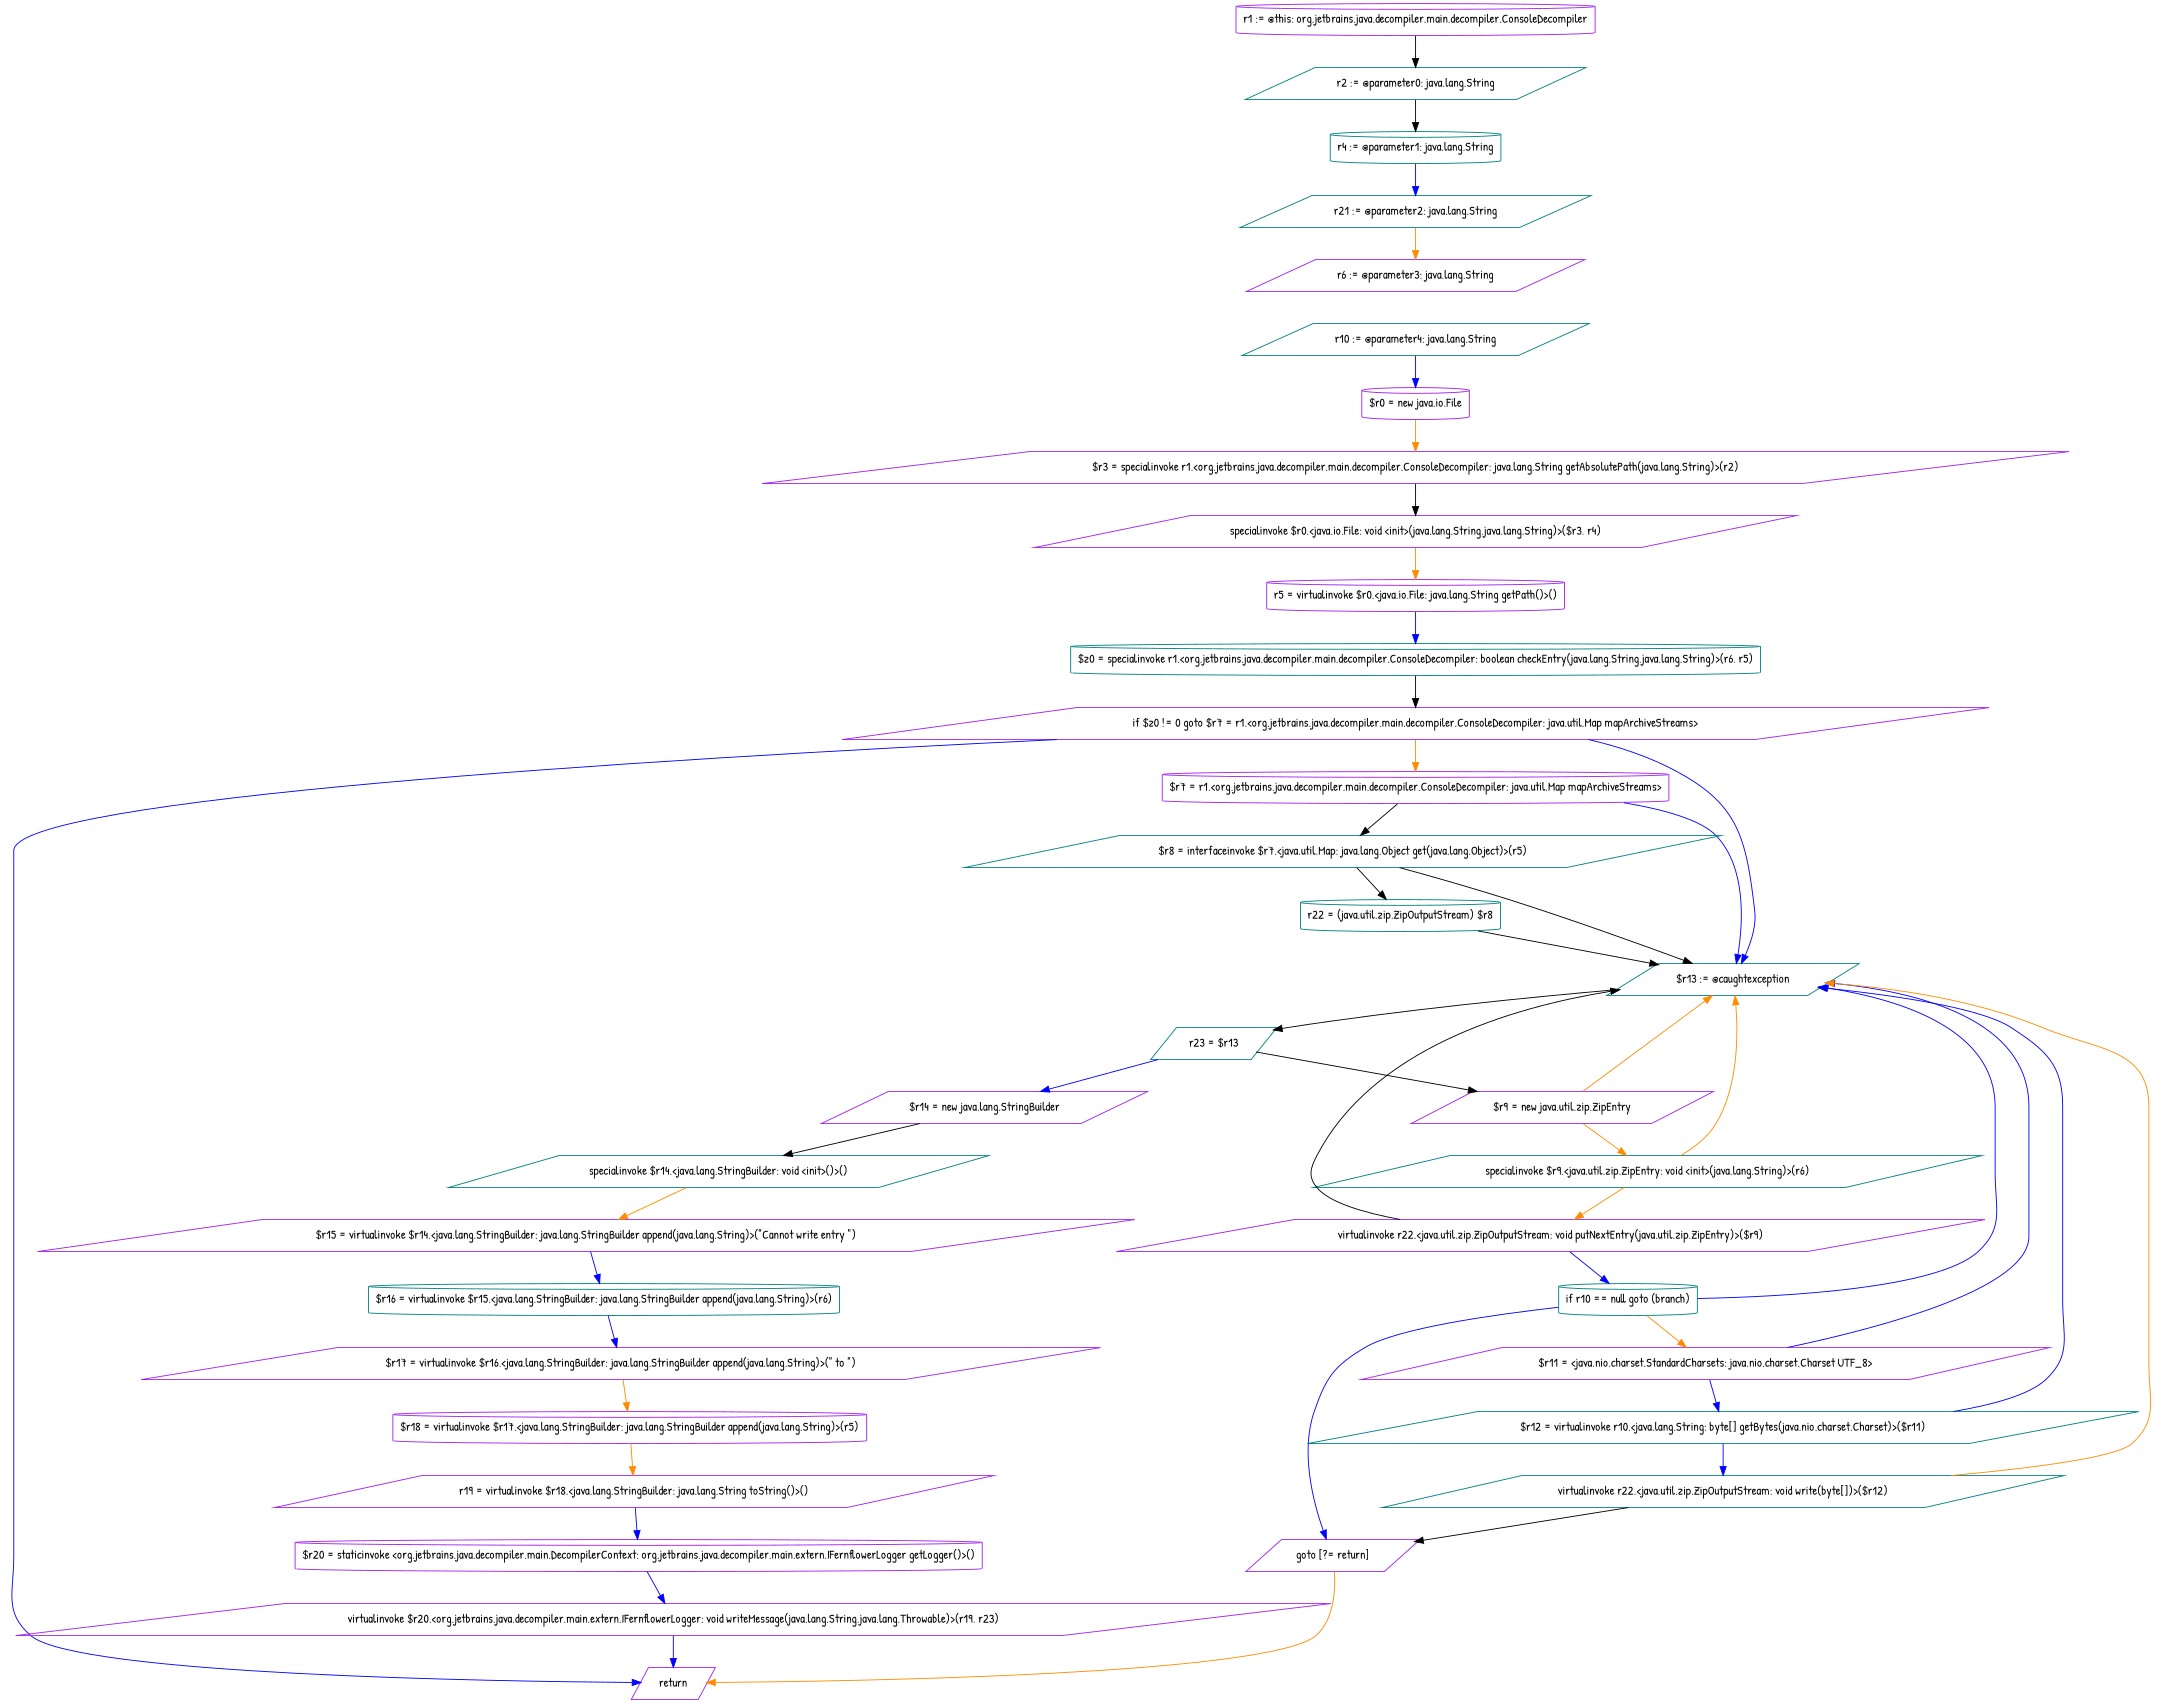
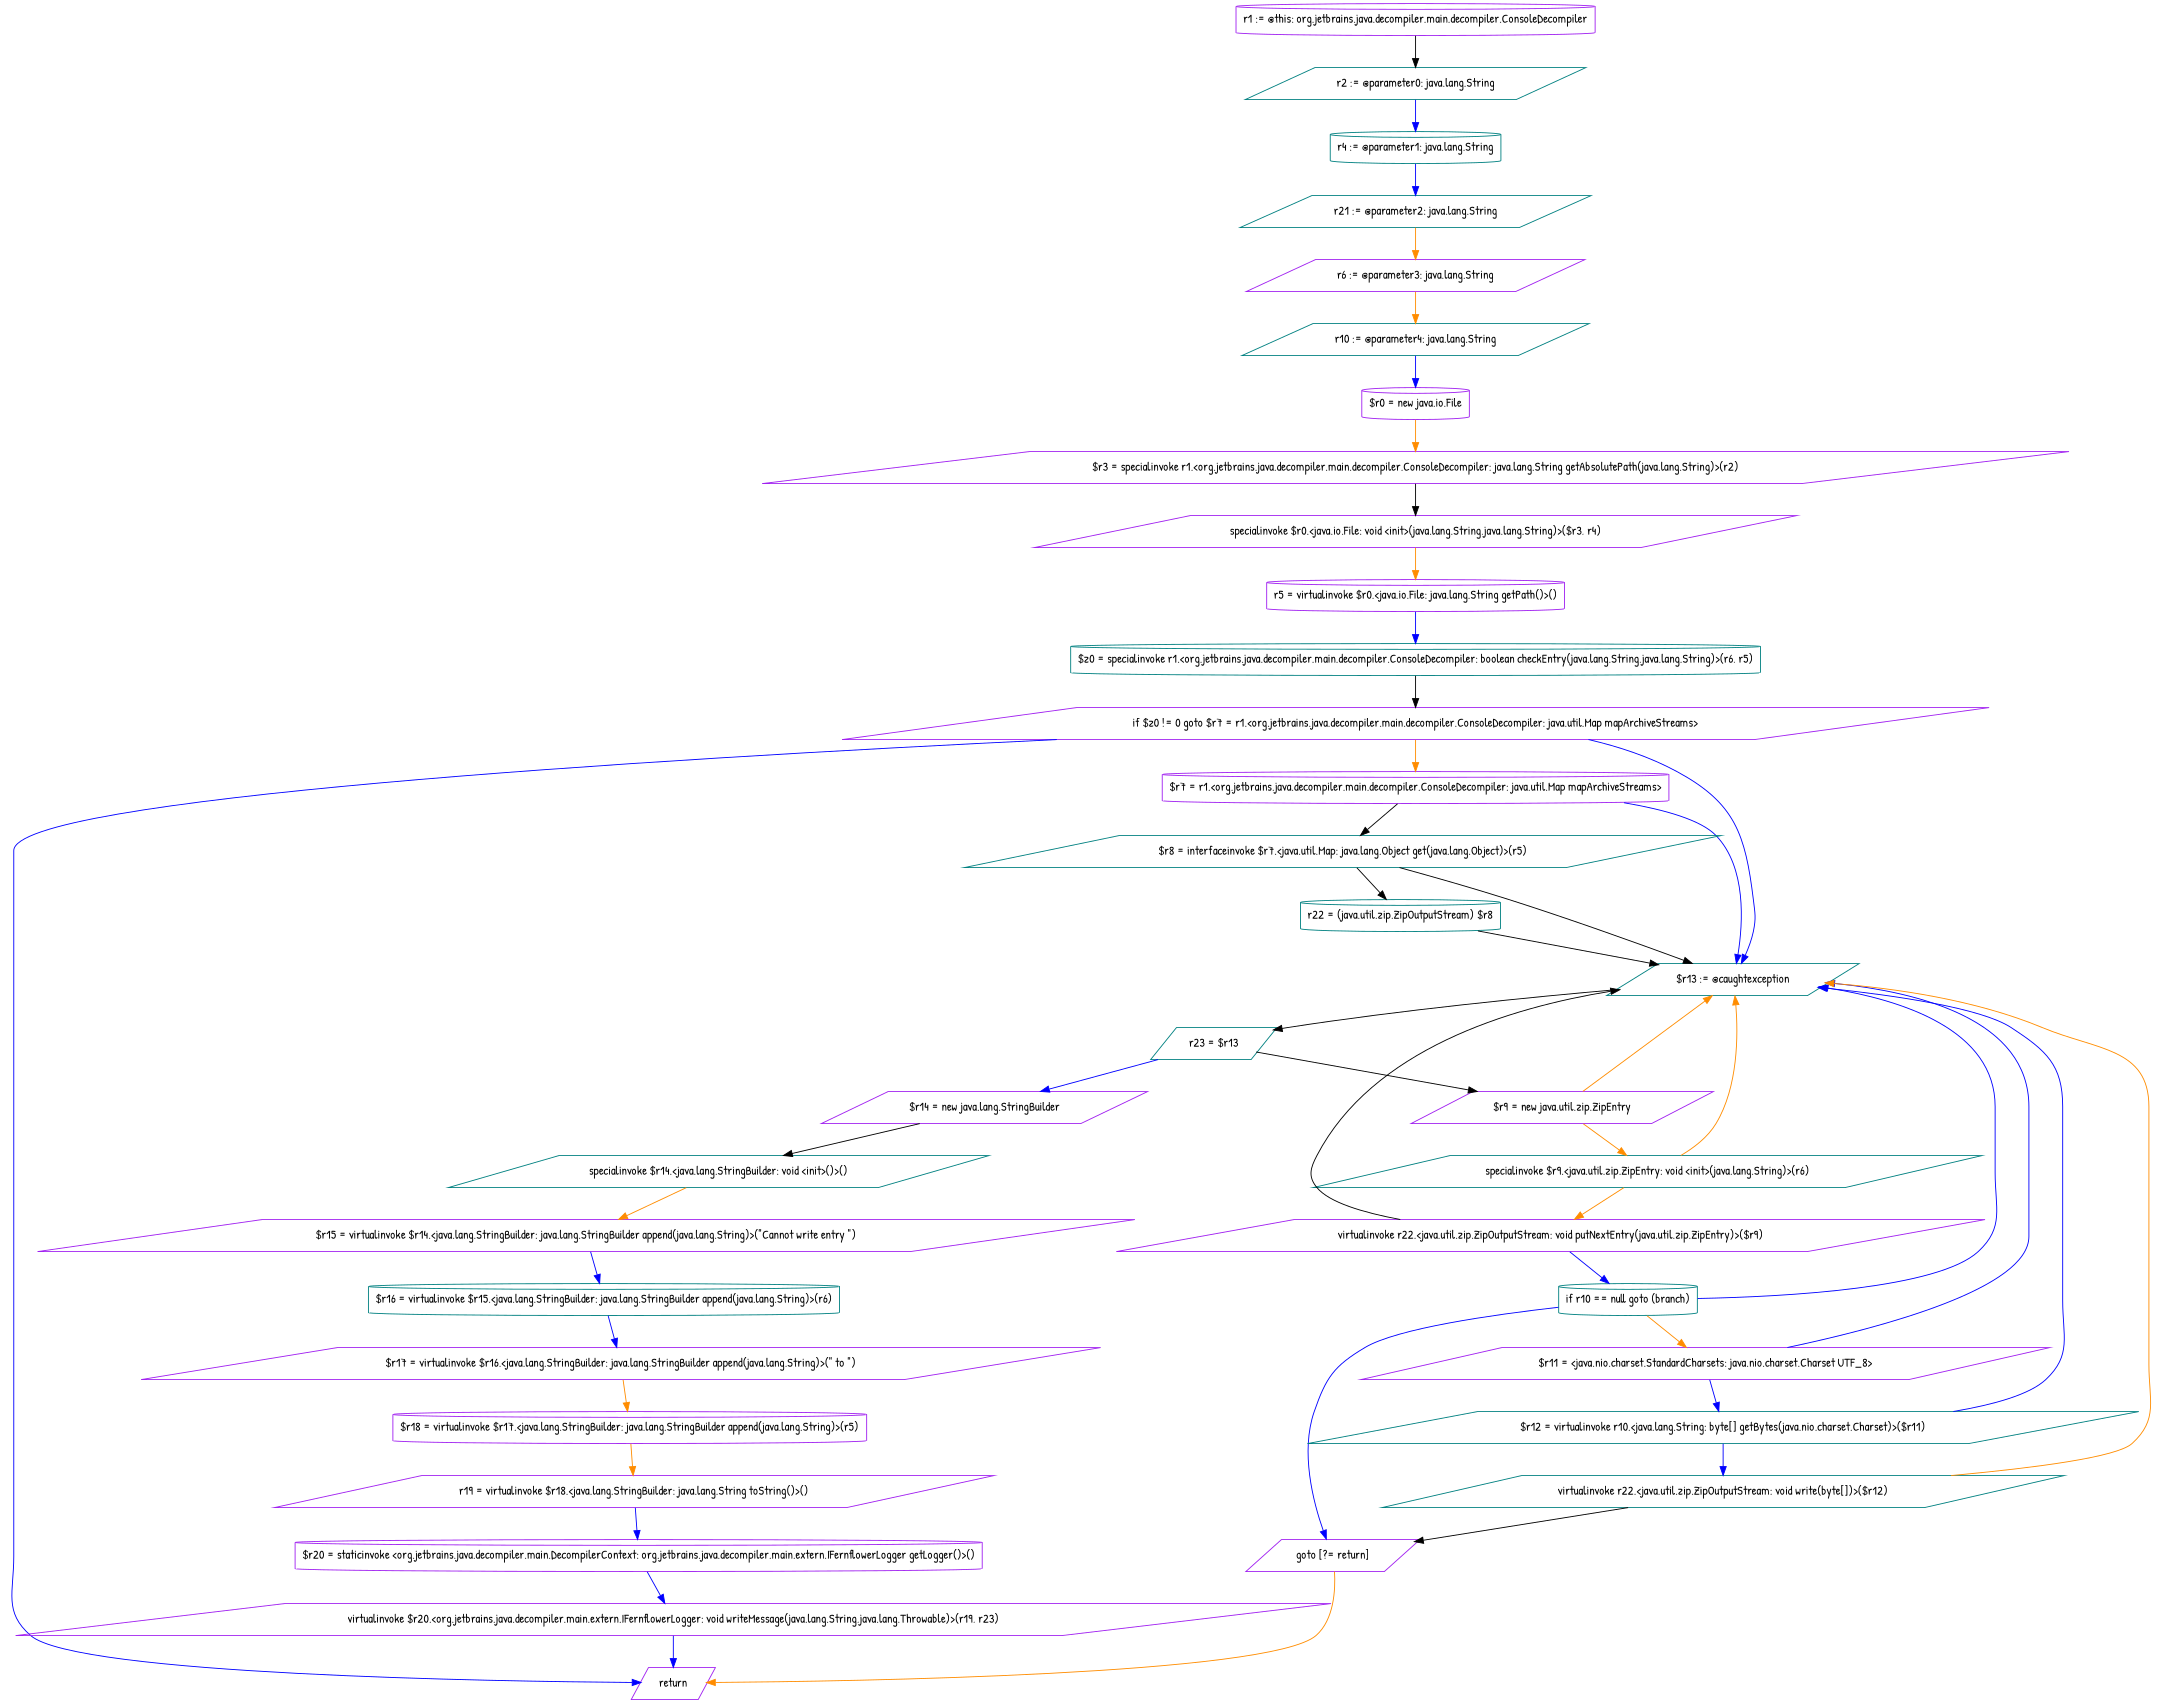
(1416, 111) -> (1416, 111)
none -> (1416, 303)
